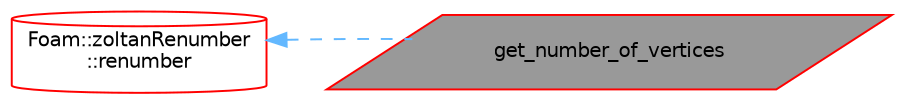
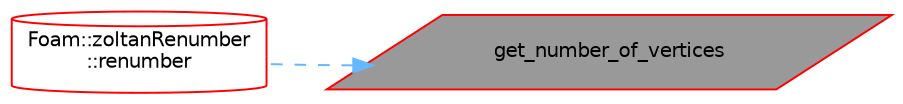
(350, 39) -> (310, 65)
